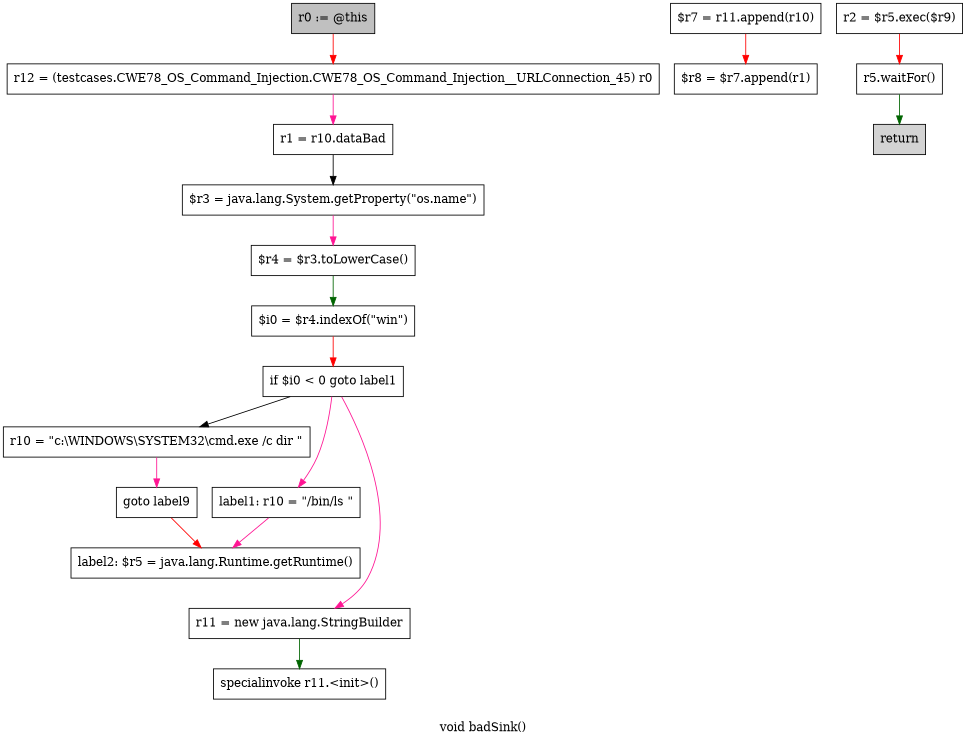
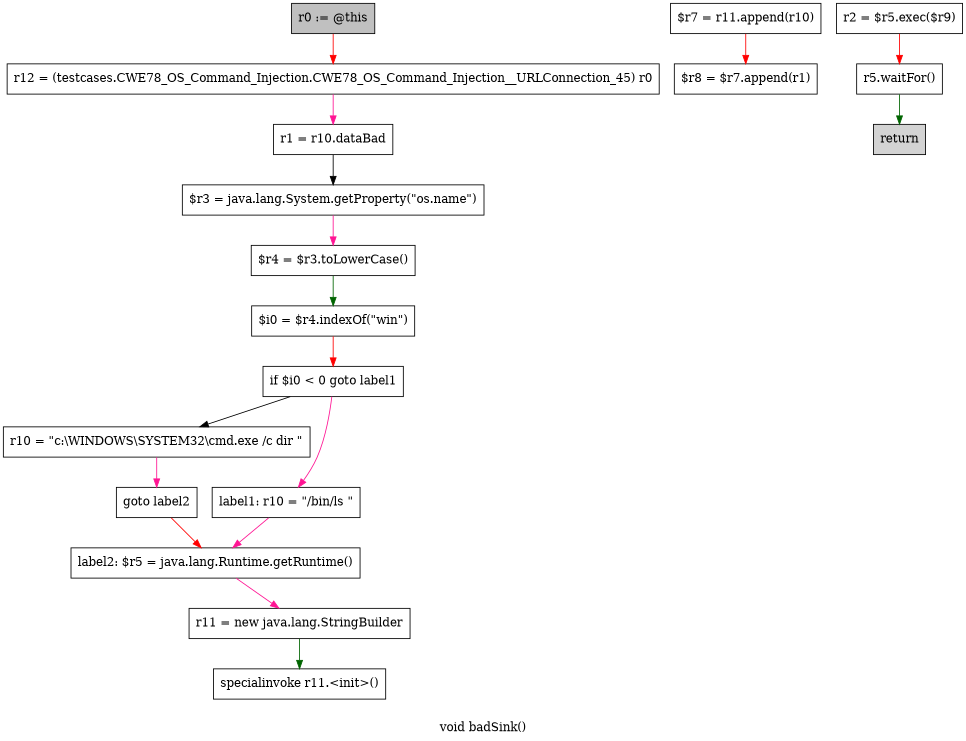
(157, 502) -> (157, 502)
(379, 503) -> (254, 591)
